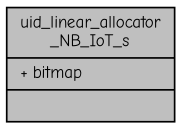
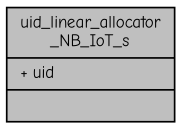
(51, 73) -> (38, 73)
